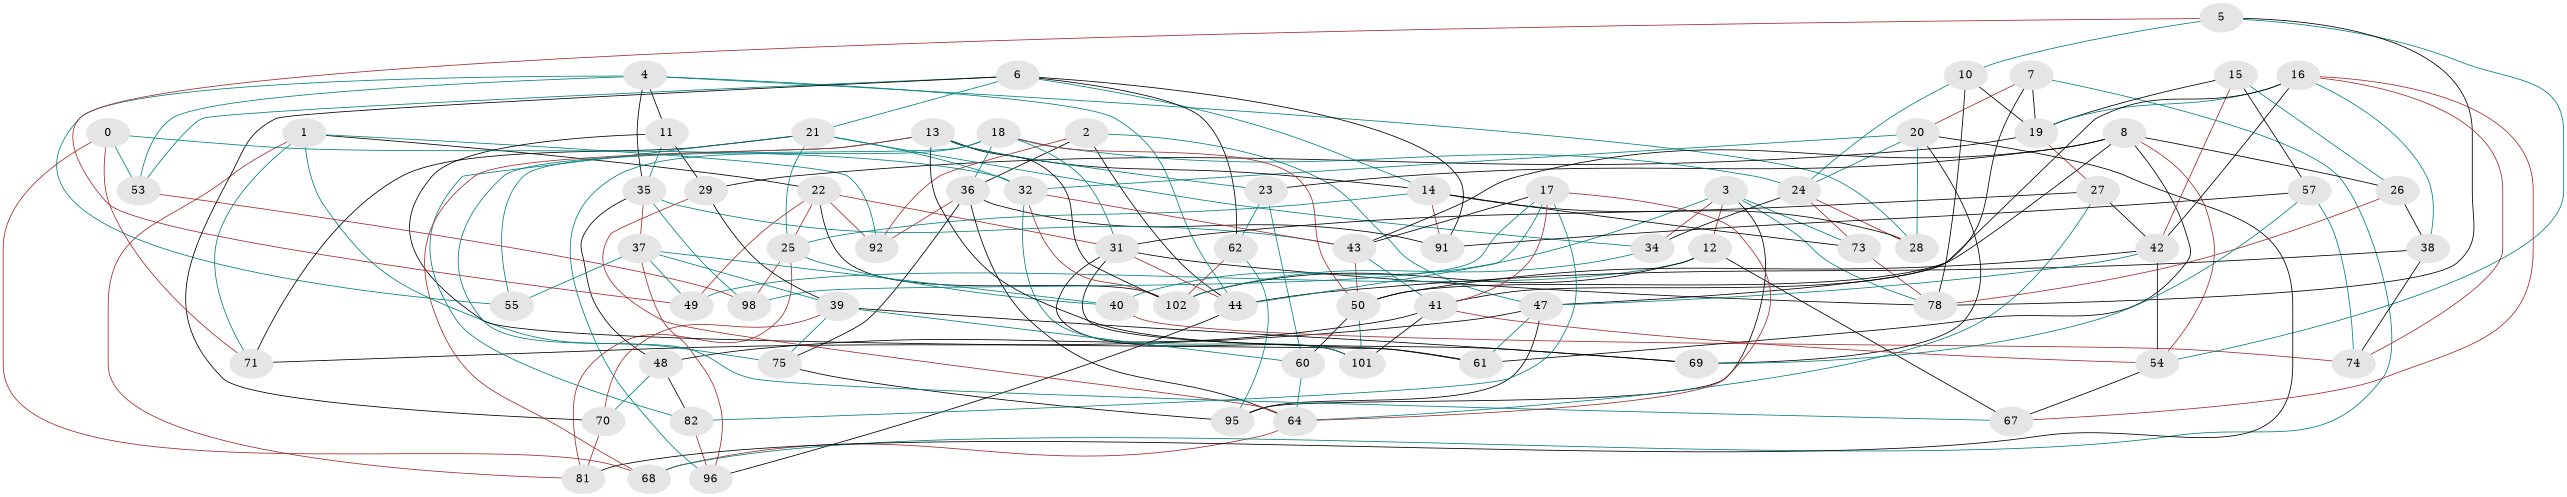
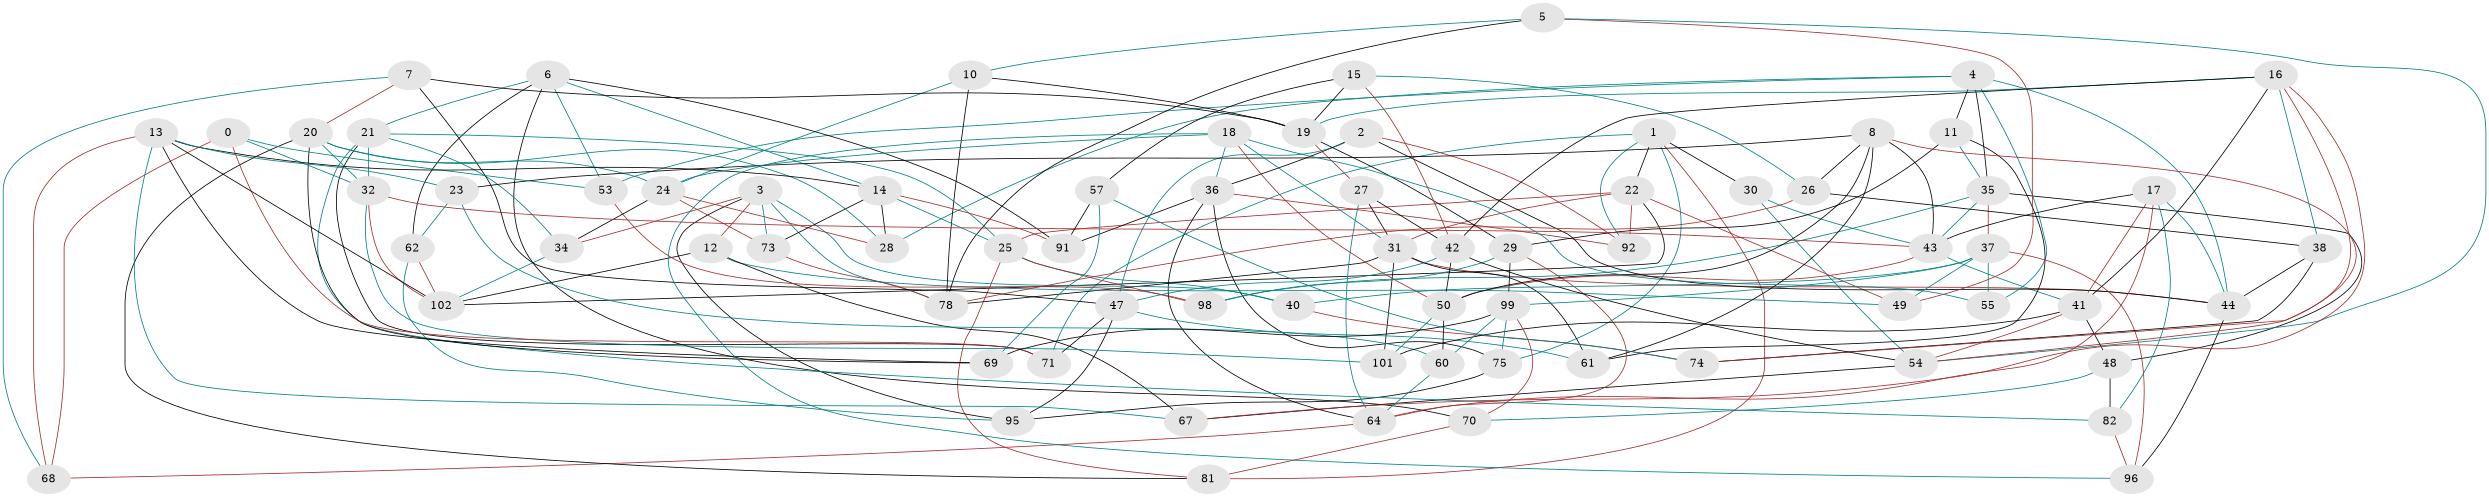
none -> (1751, 191)
(1144, 285) -> (1360, 282)
(837, 306) -> (1508, 306)
